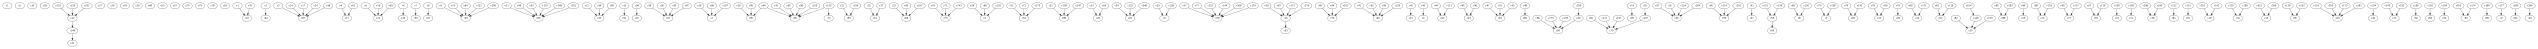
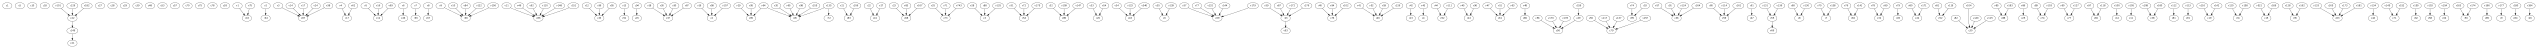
(1239, 6) -> none
(1645, 11) -> (1639, 11)
(1972, 11) -> (1968, 17)
